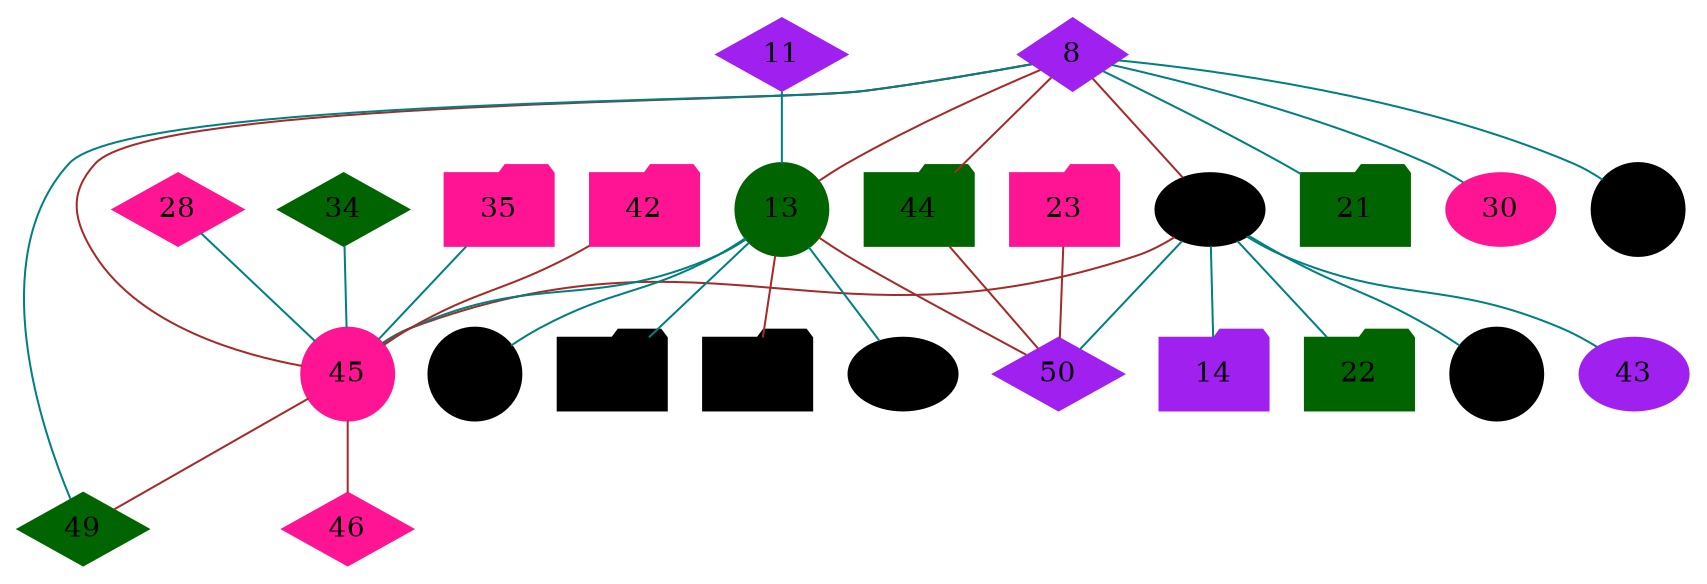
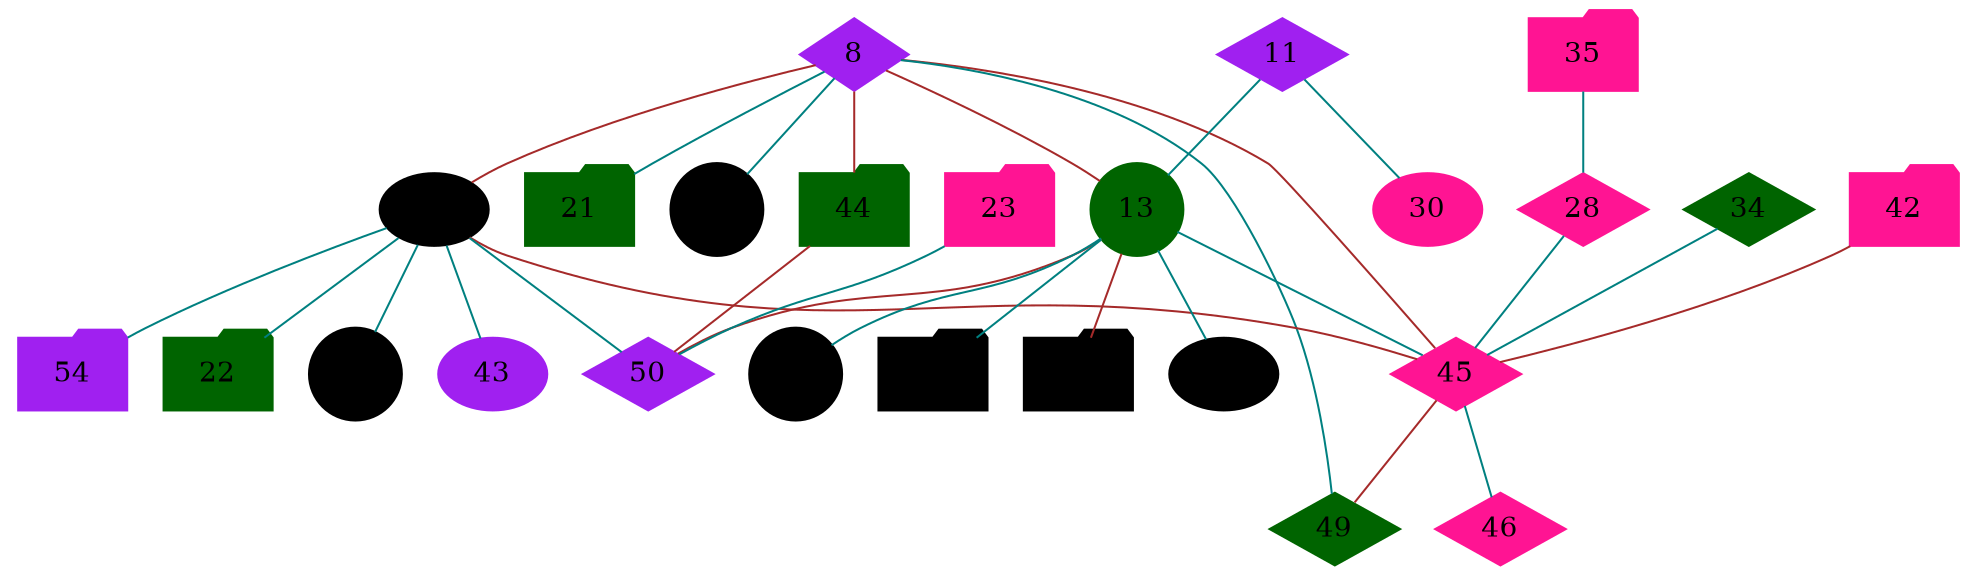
(1291, 113) -> (1352, 129)
(1062, 292) -> (845, 288)
(422, 293) -> (1583, 132)
(348, 374) -> (1456, 374)
(1214, 374) -> (73, 374)
(348, 457) -> (1478, 452)
